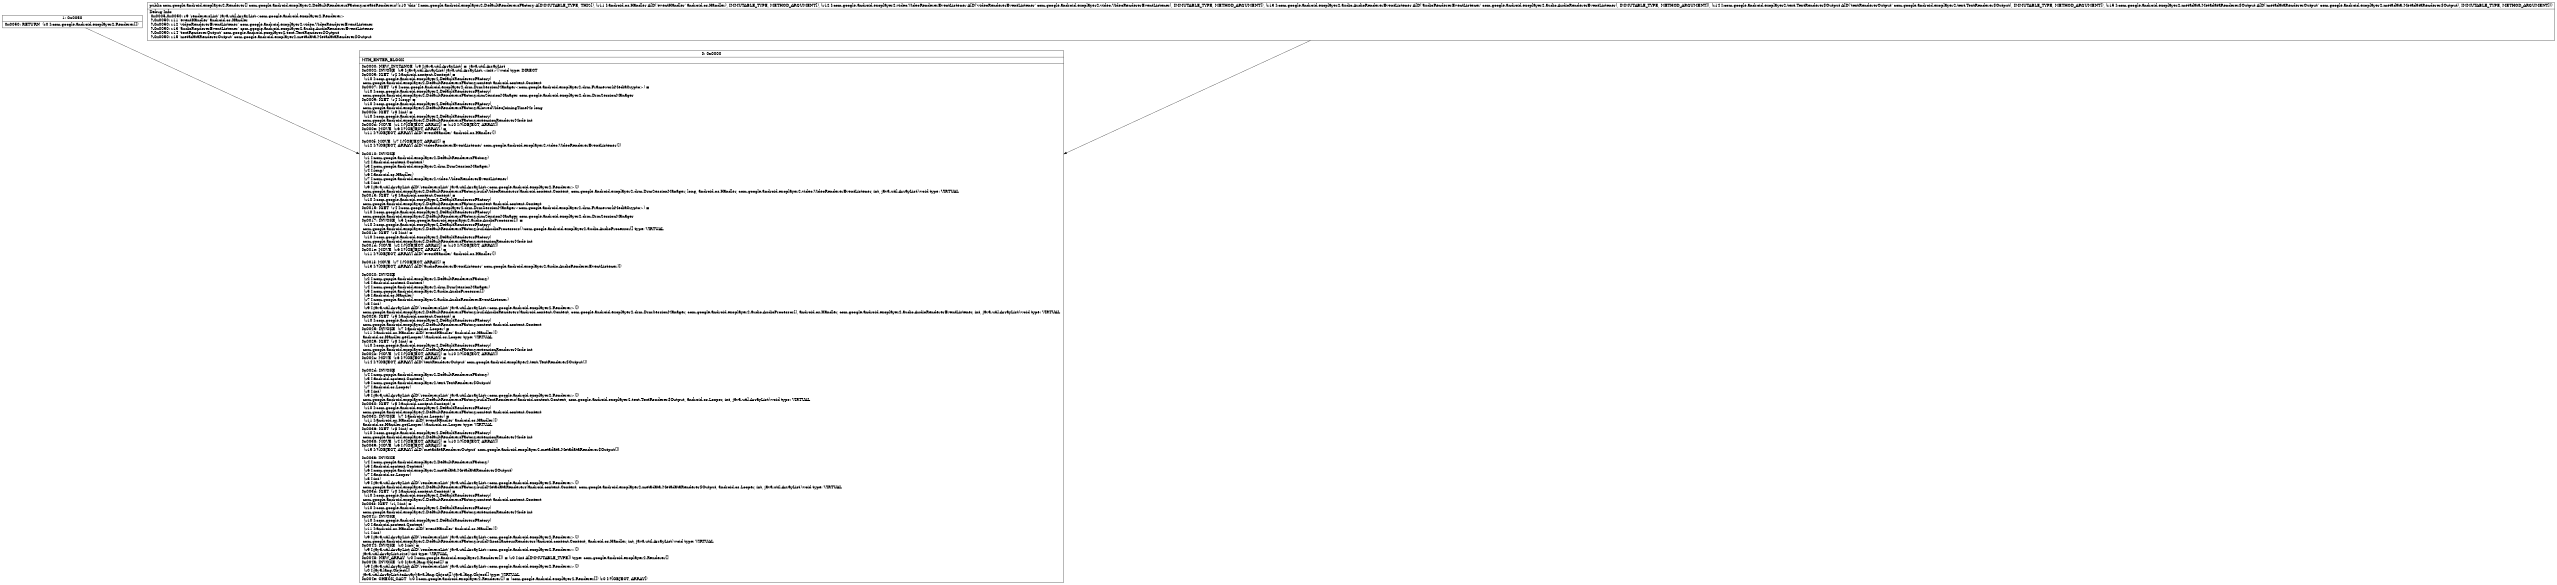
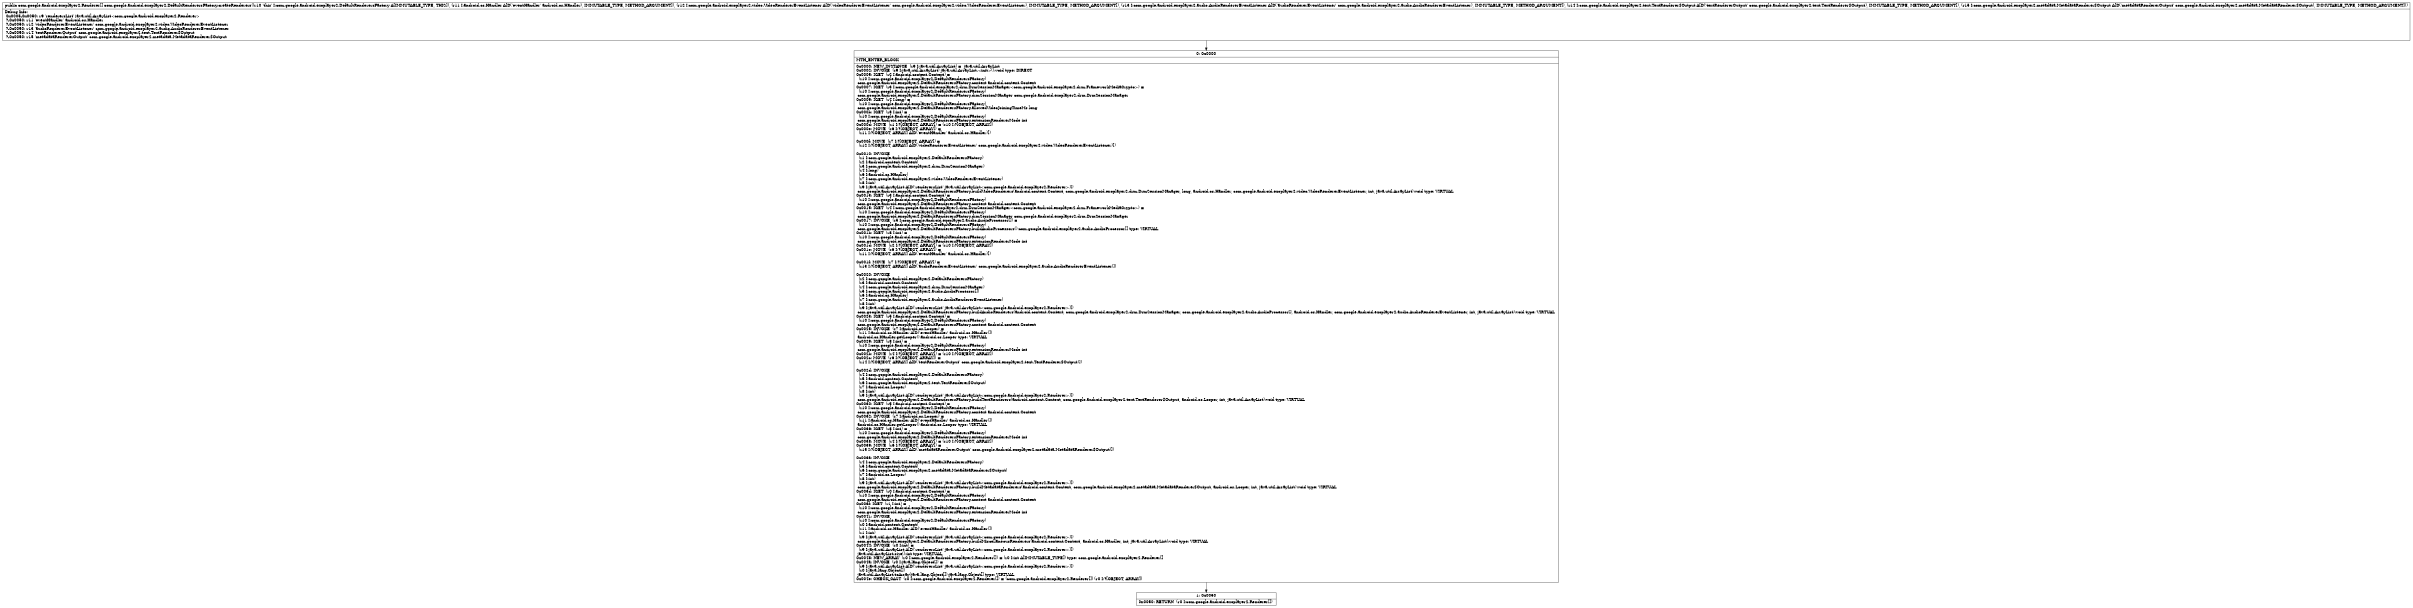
(221, 90) -> (1206, 586)
